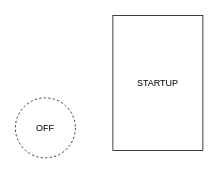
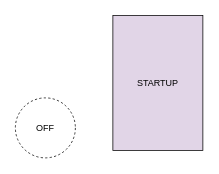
(158, 83) -> (158, 83)
